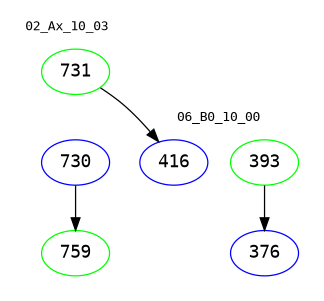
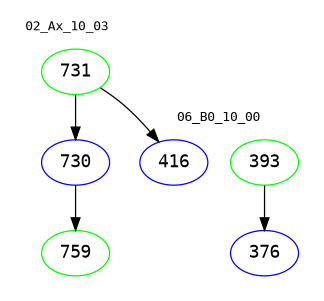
none -> (76, 111)
